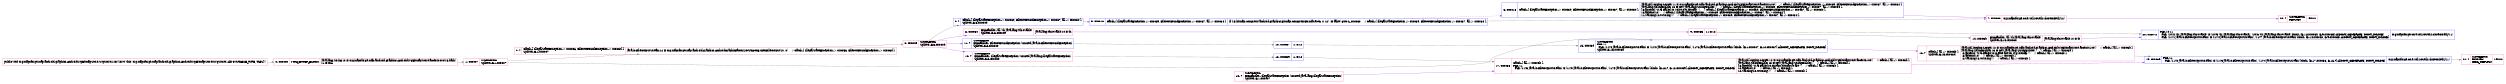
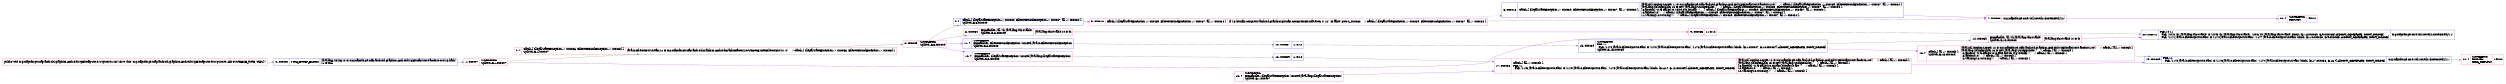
(1289, 22) -> (1289, 22)
(1843, 35) -> (1898, 42)
(366, 62) -> (366, 62)
(1081, 67) -> (1081, 67)
